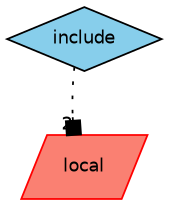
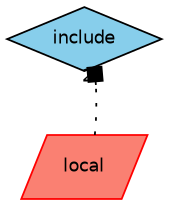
(73, 92) -> (96, 110)
